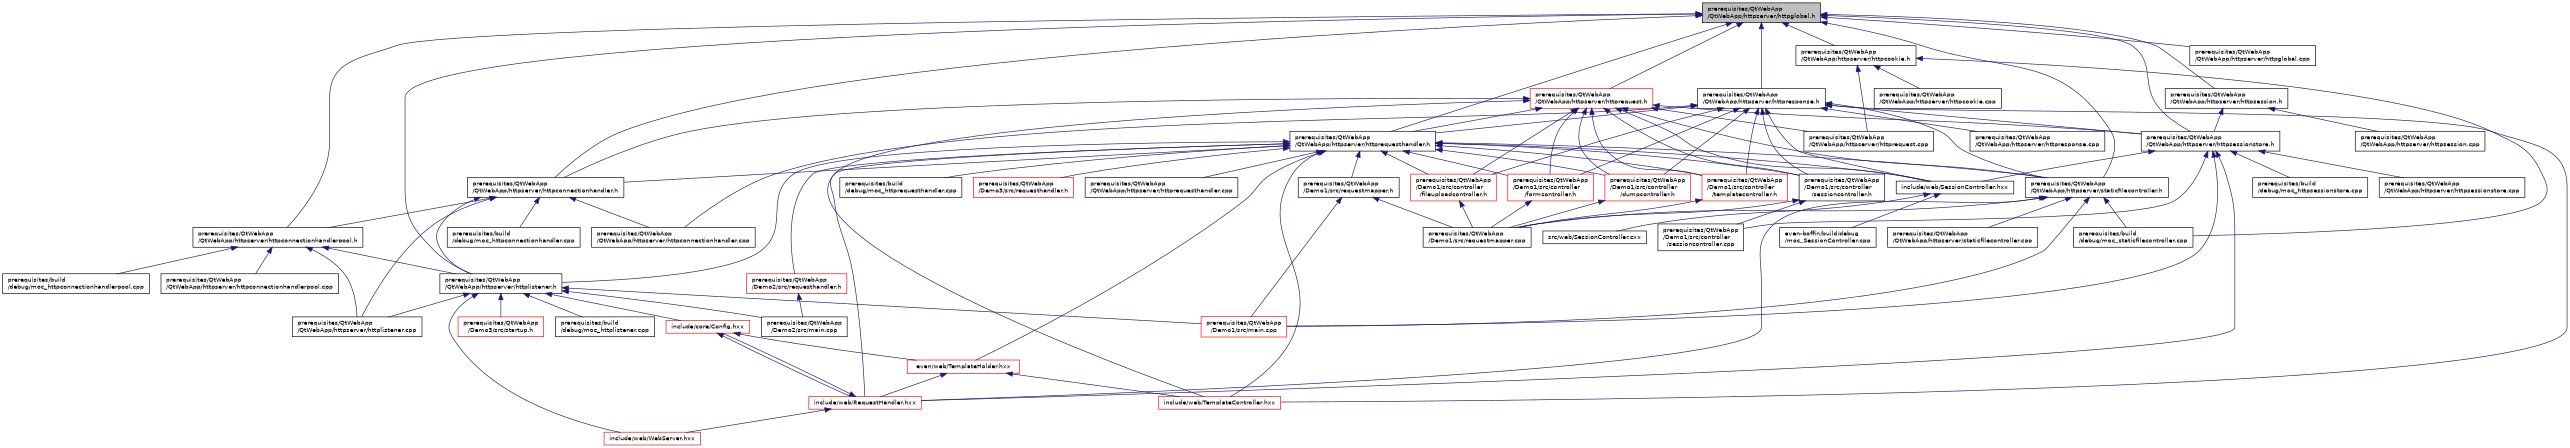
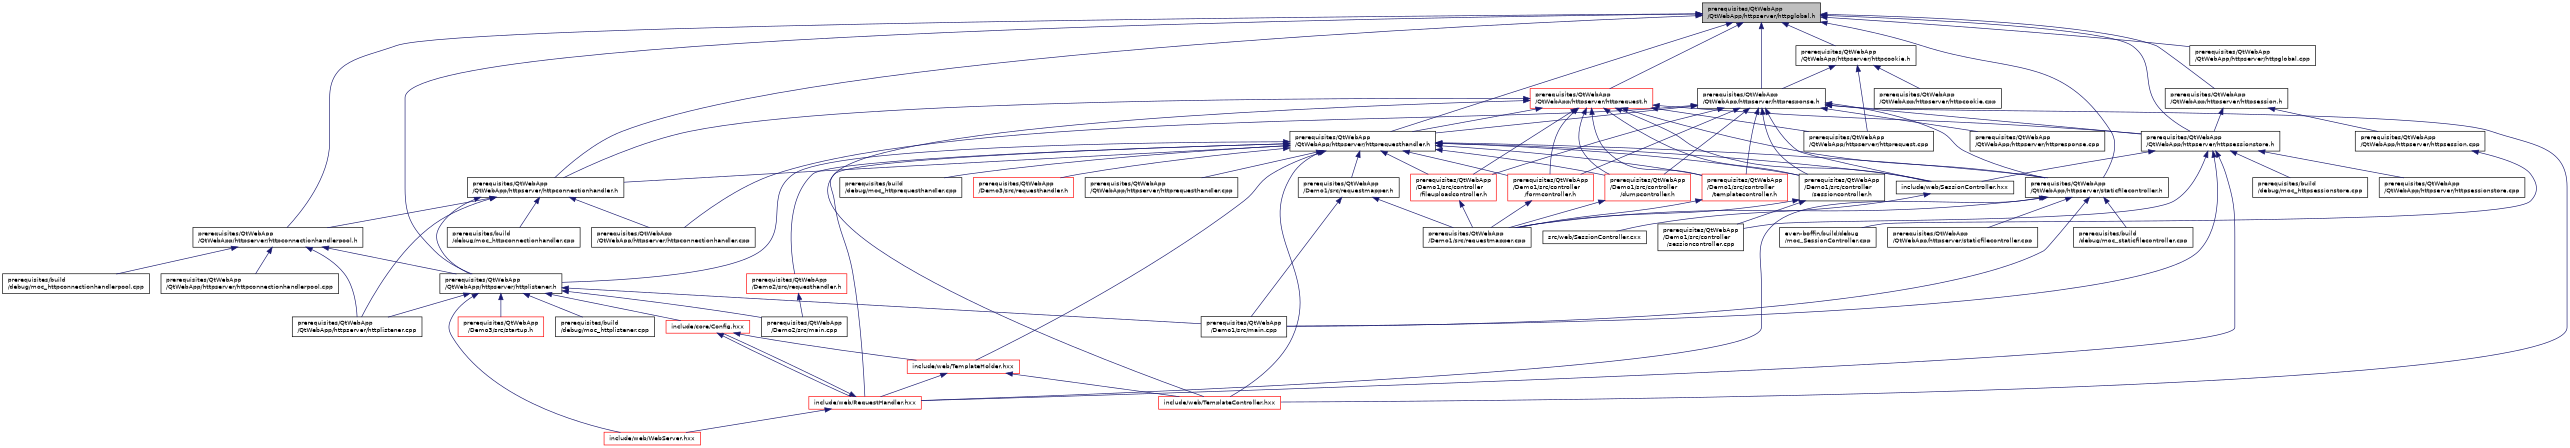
(2432, 112) -> (1806, 78)
(1887, 214) -> (2240, 220)
(1244, 327) -> (1244, 327)
(963, 367) -> (963, 367)
